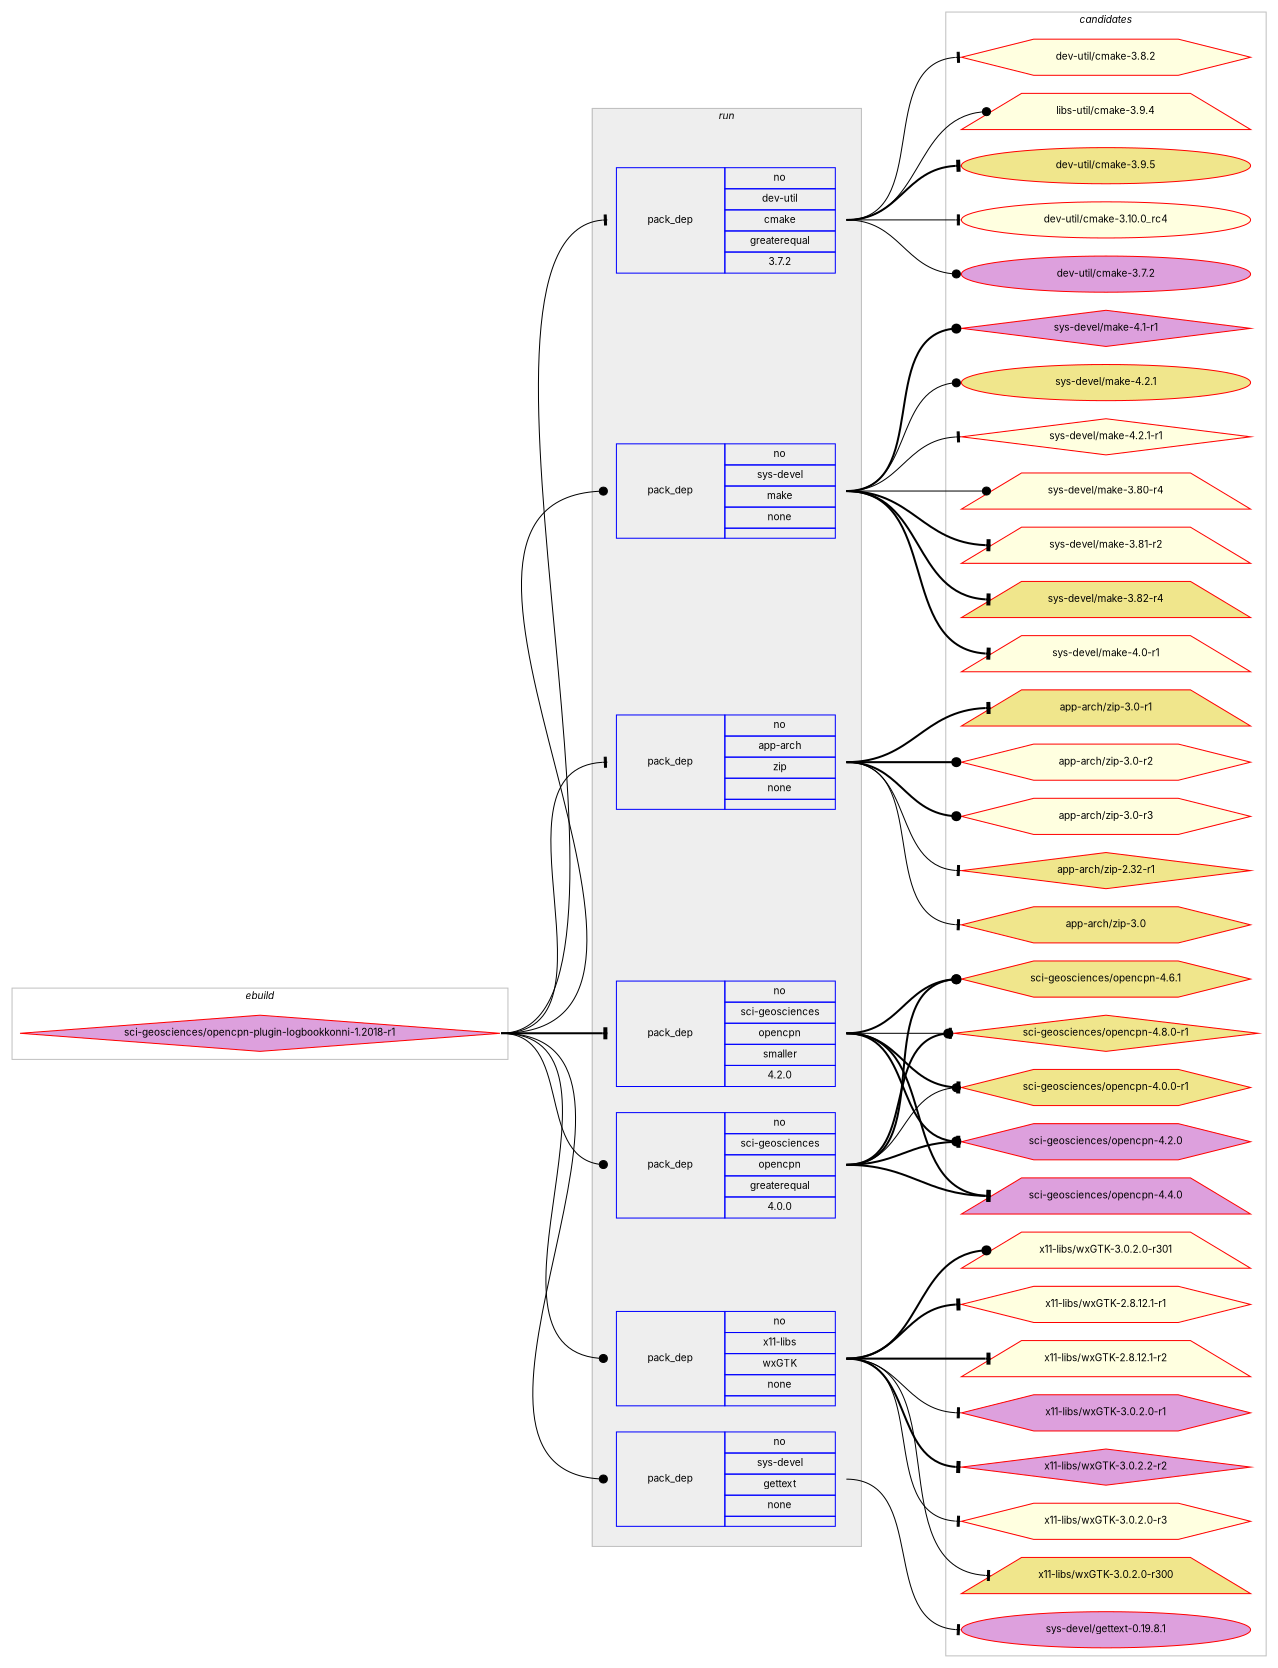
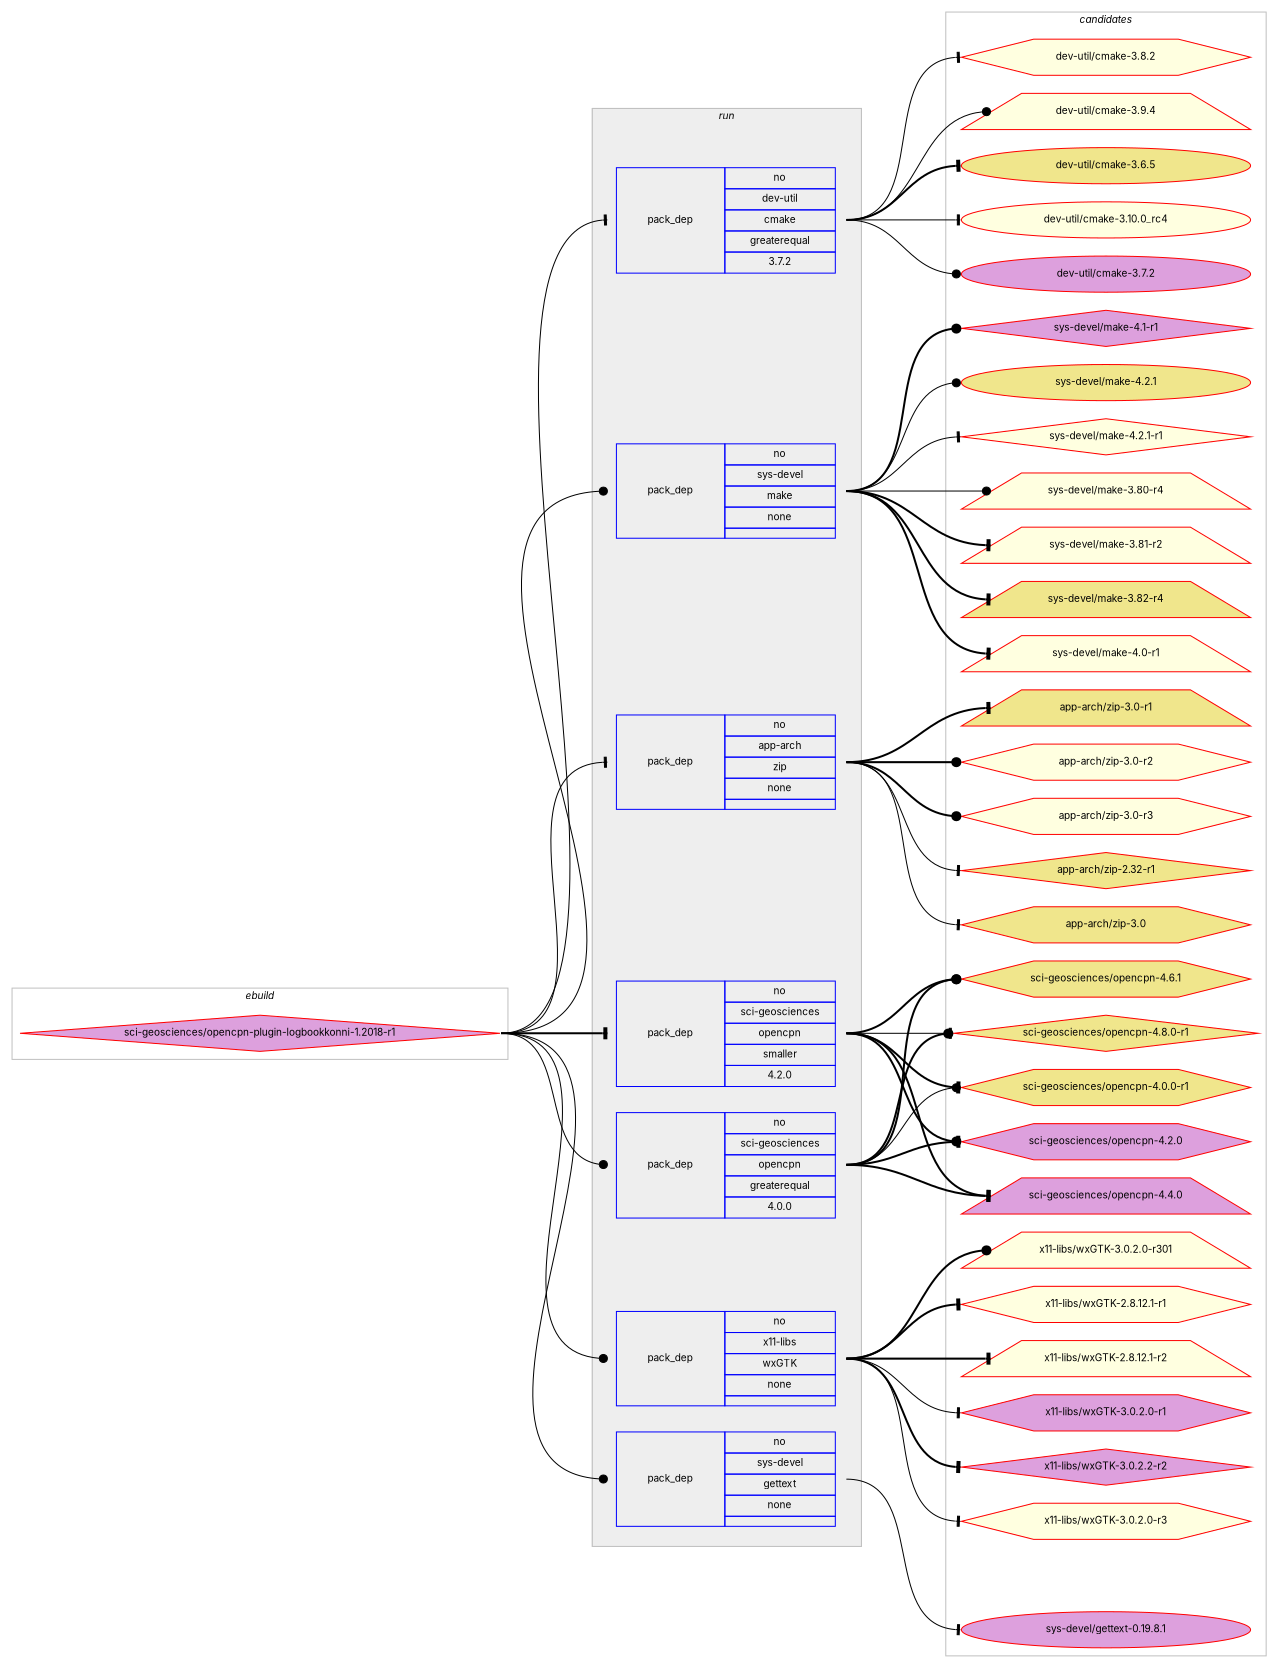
(1106, 111) -> (1106, 111)
(1106, 166) -> (1106, 166)
(1106, 1576) -> none
